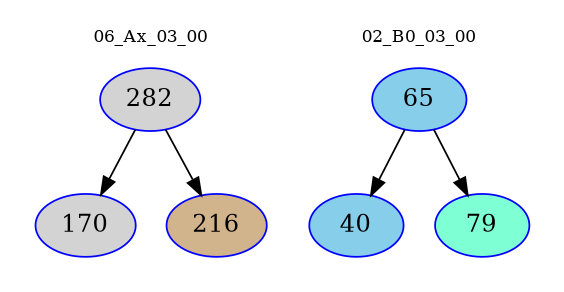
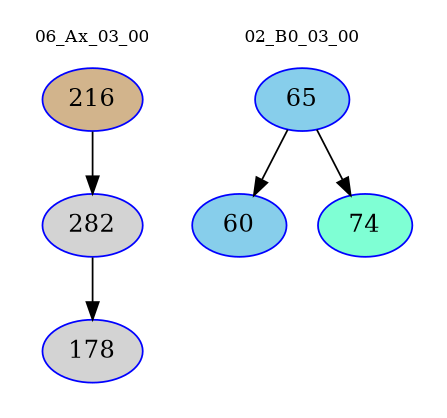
(179, 155) -> (93, 154)
(86, 225) -> (93, 351)
(356, 225) -> (239, 225)
(482, 225) -> (365, 225)
